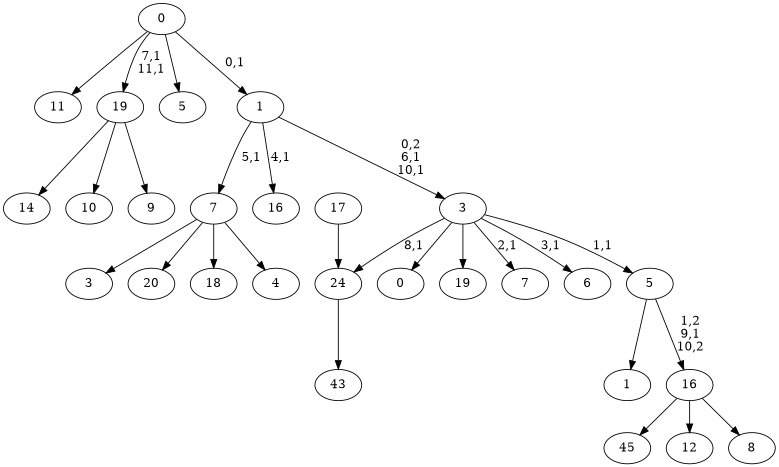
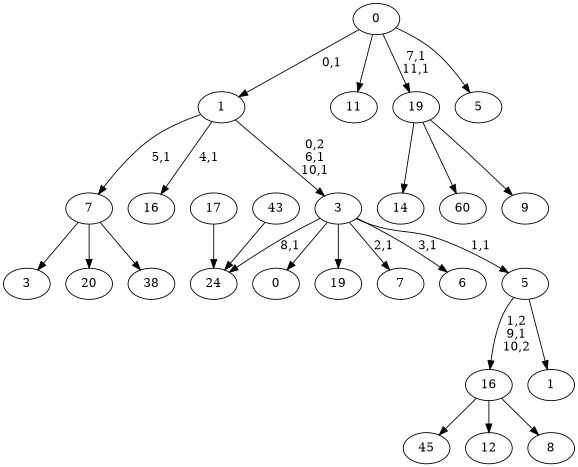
(89, 209) -> (463, 209)
(214, 284) -> (151, 284)
(276, 284) -> none
(338, 330) -> (248, 243)
